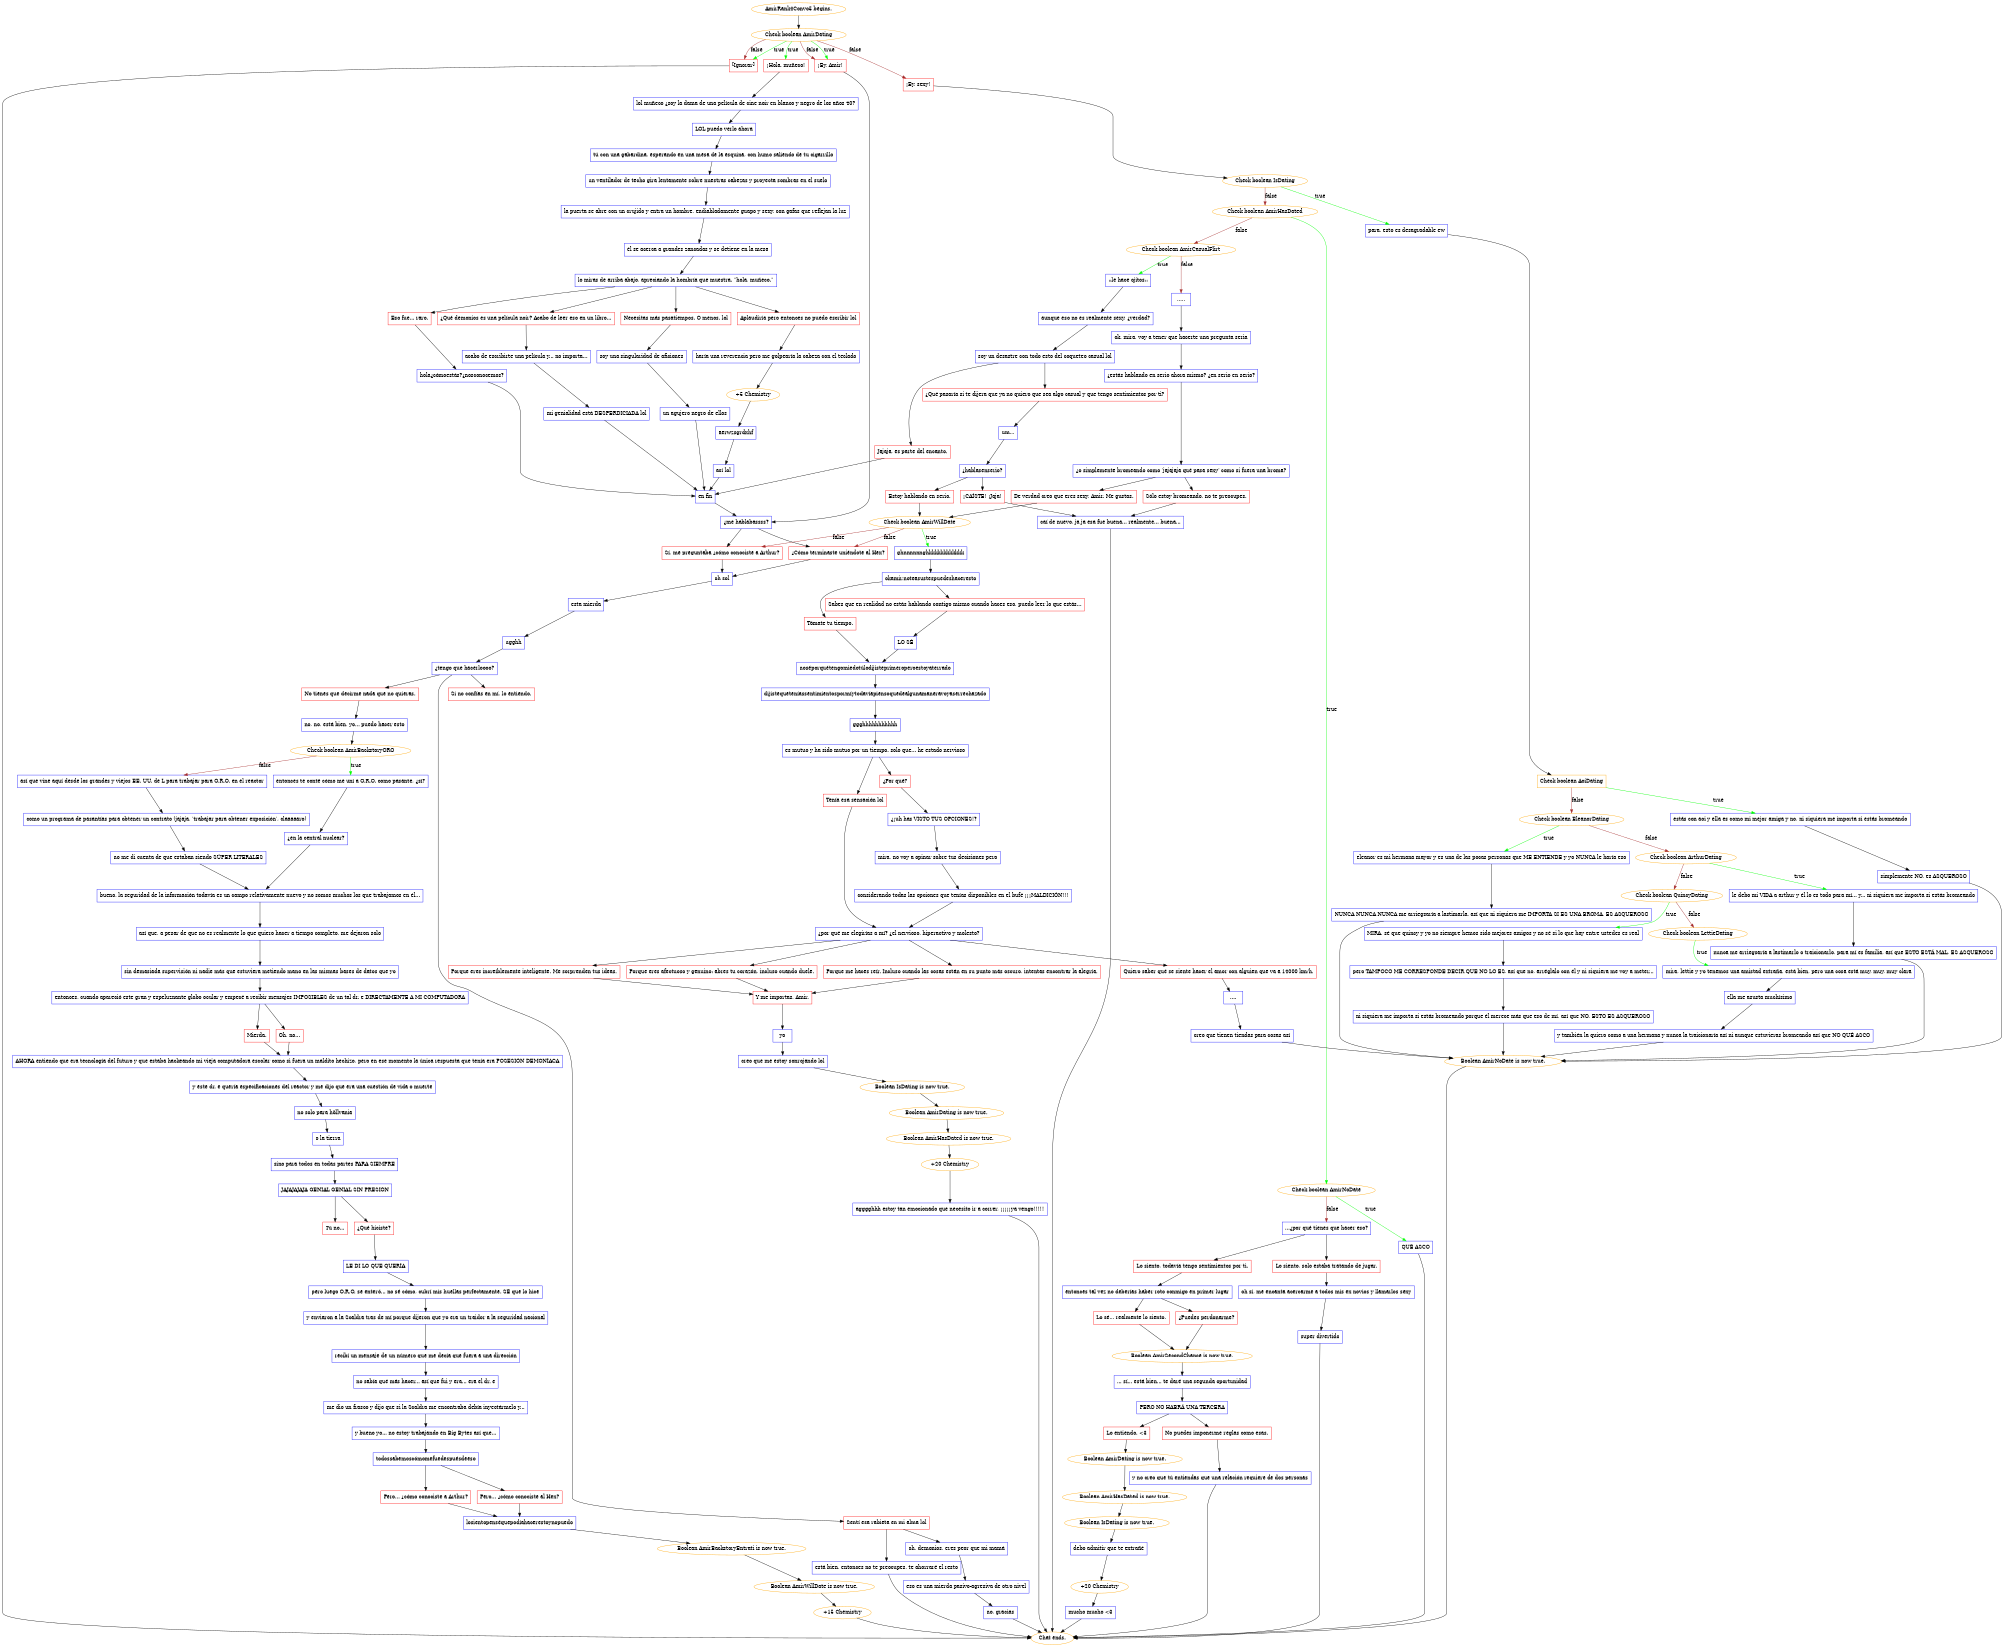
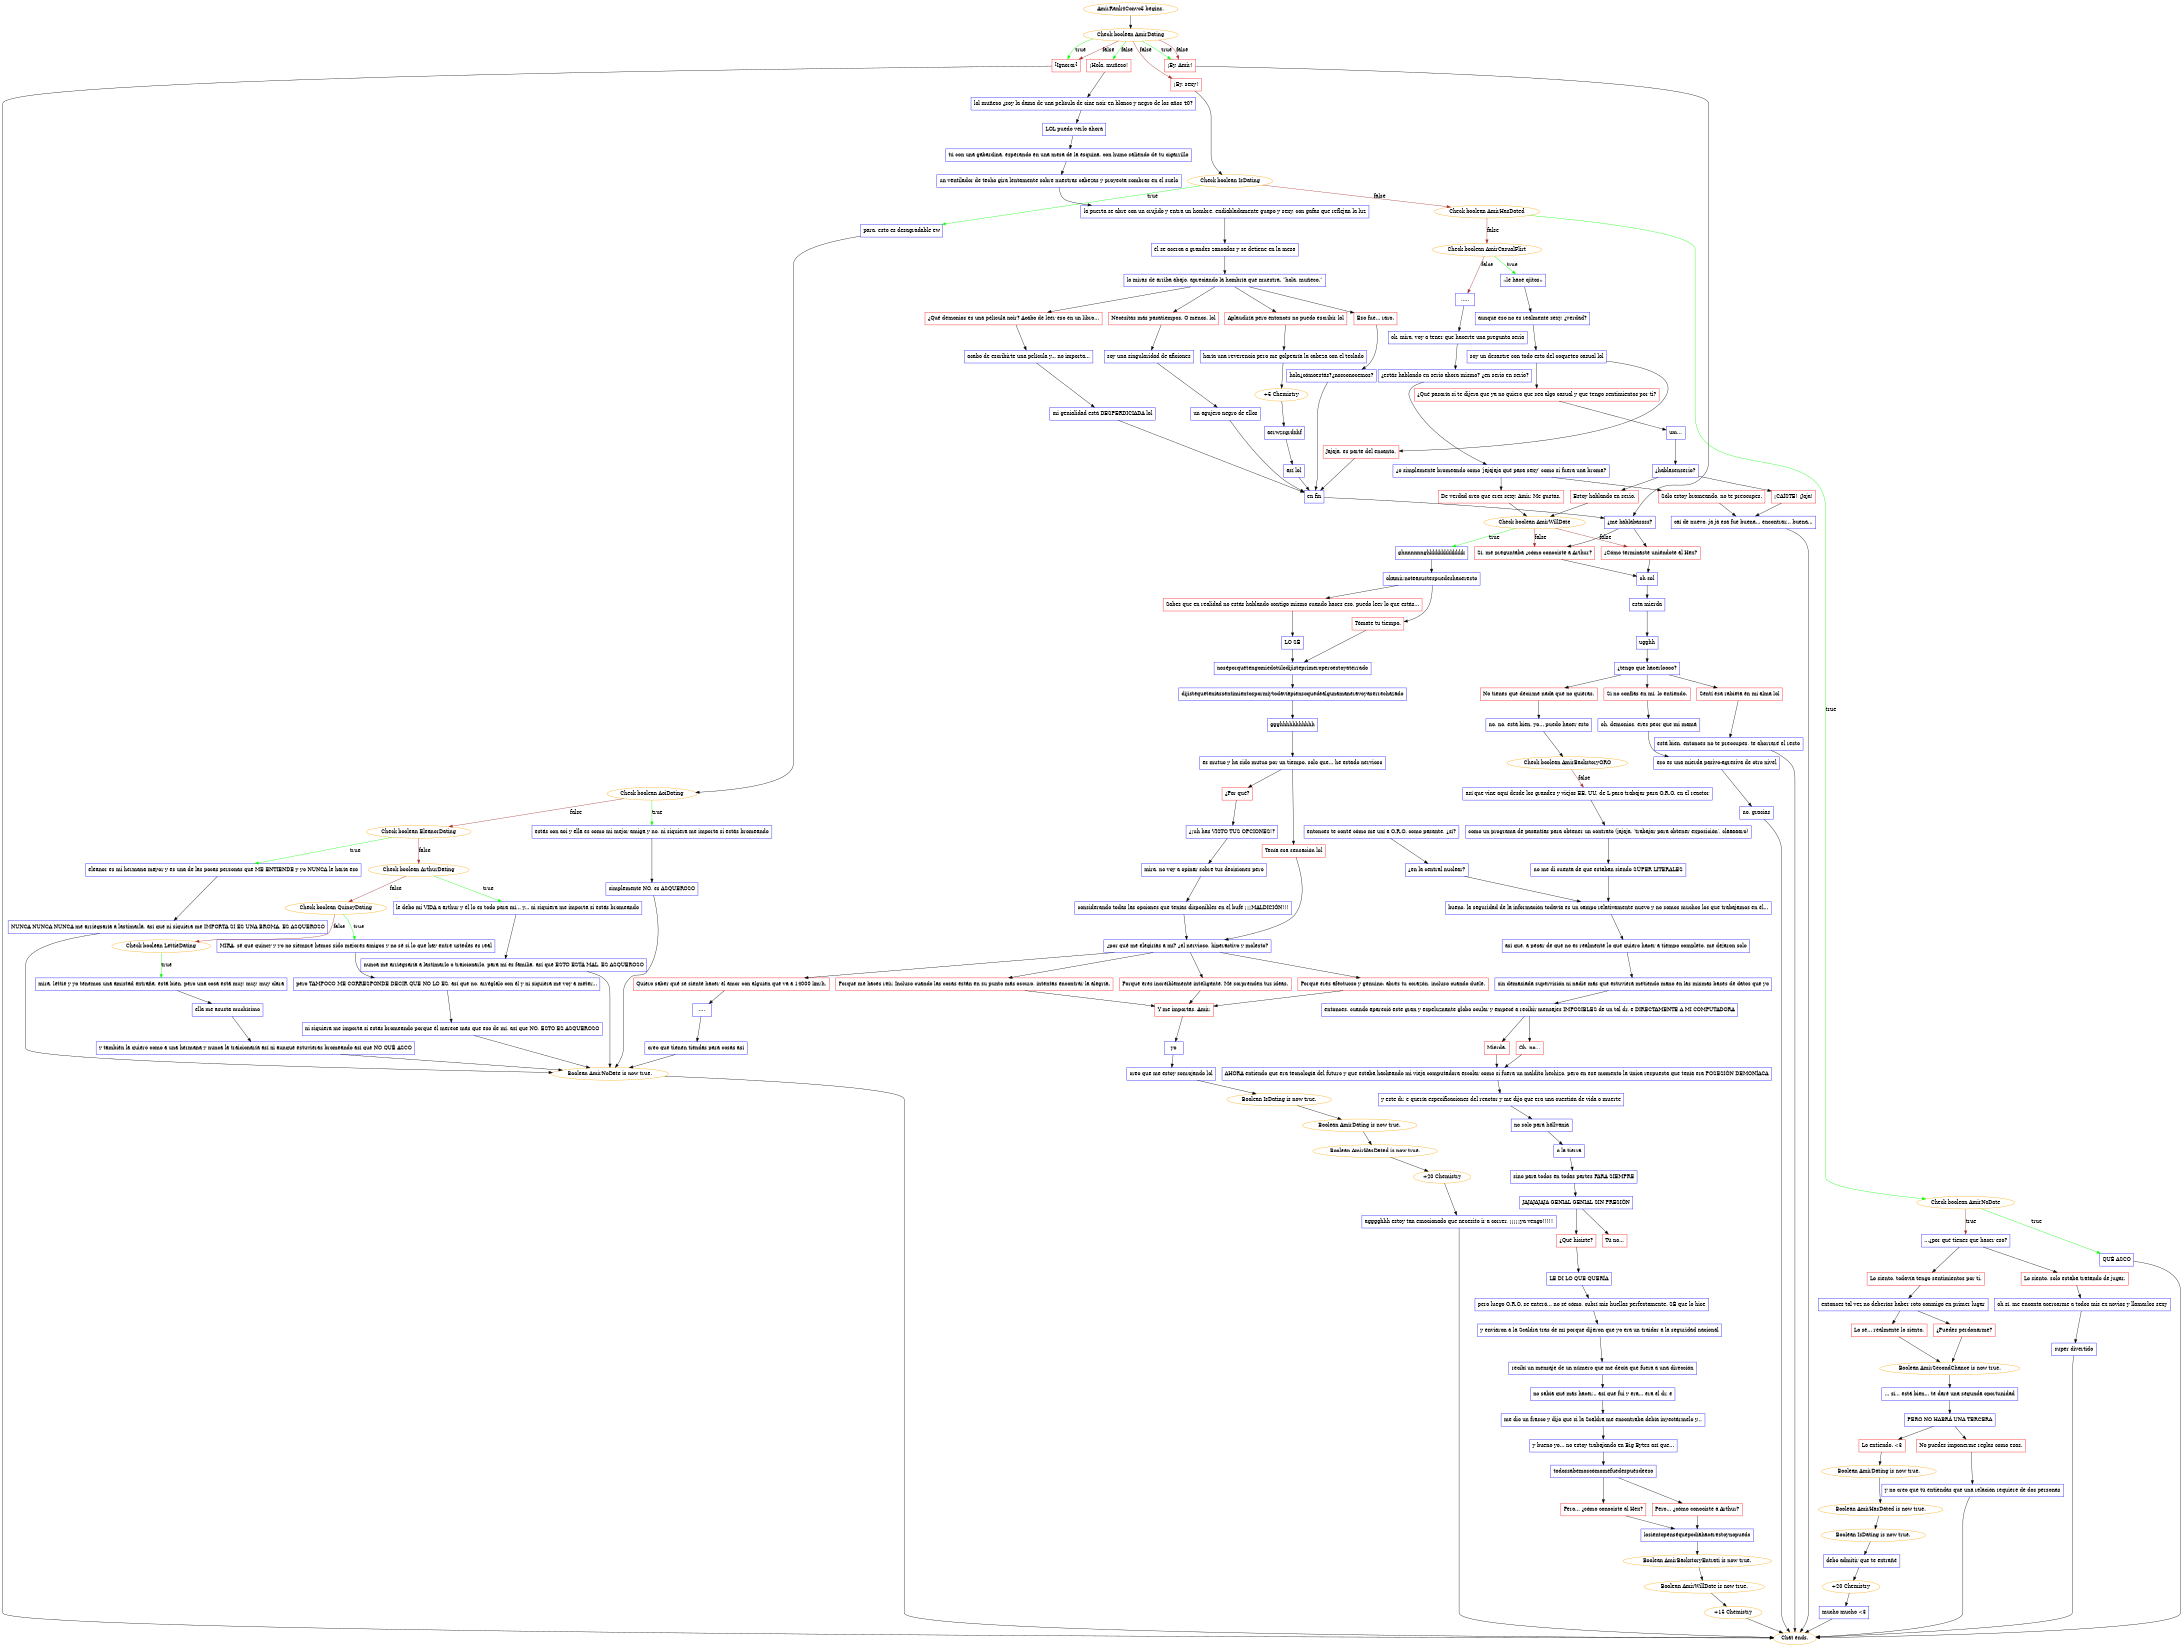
(793, 50) -> (1127, 50)
(1111, 522) -> (1743, 522)
(351, 764) -> none
(1572, 781) -> (652, 794)
(1332, 1209) -> (1971, 1222)
(920, 1535) -> (1648, 708)
